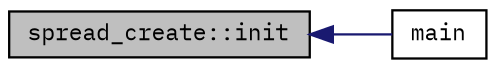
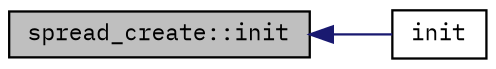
(439, 34) -> (439, 34)
